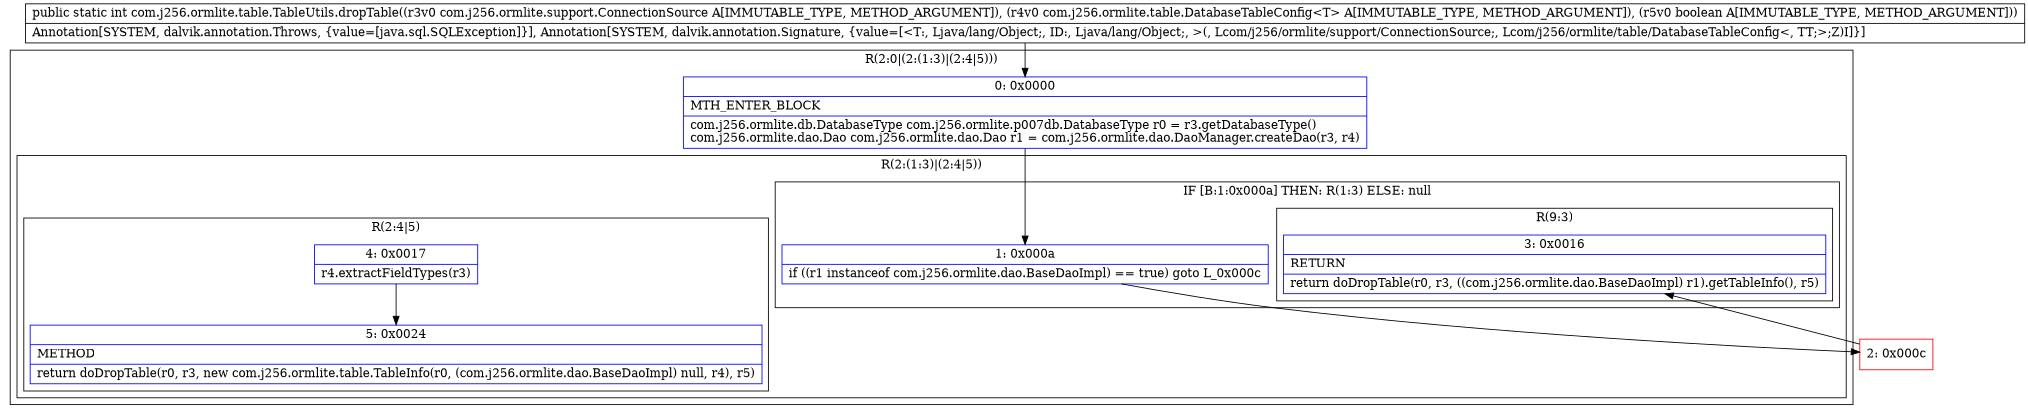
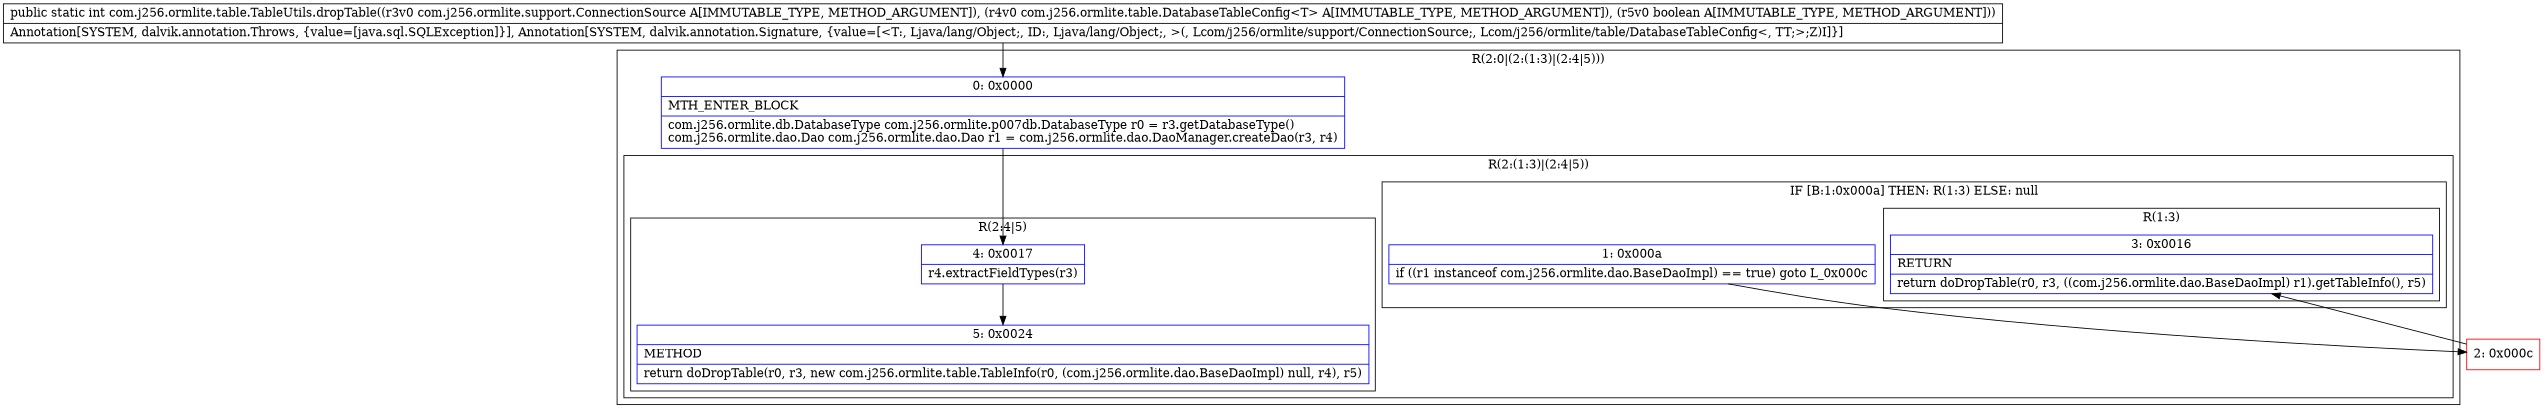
(1025, 192) -> (1003, 192)
(1555, 218) -> (2162, 218)
